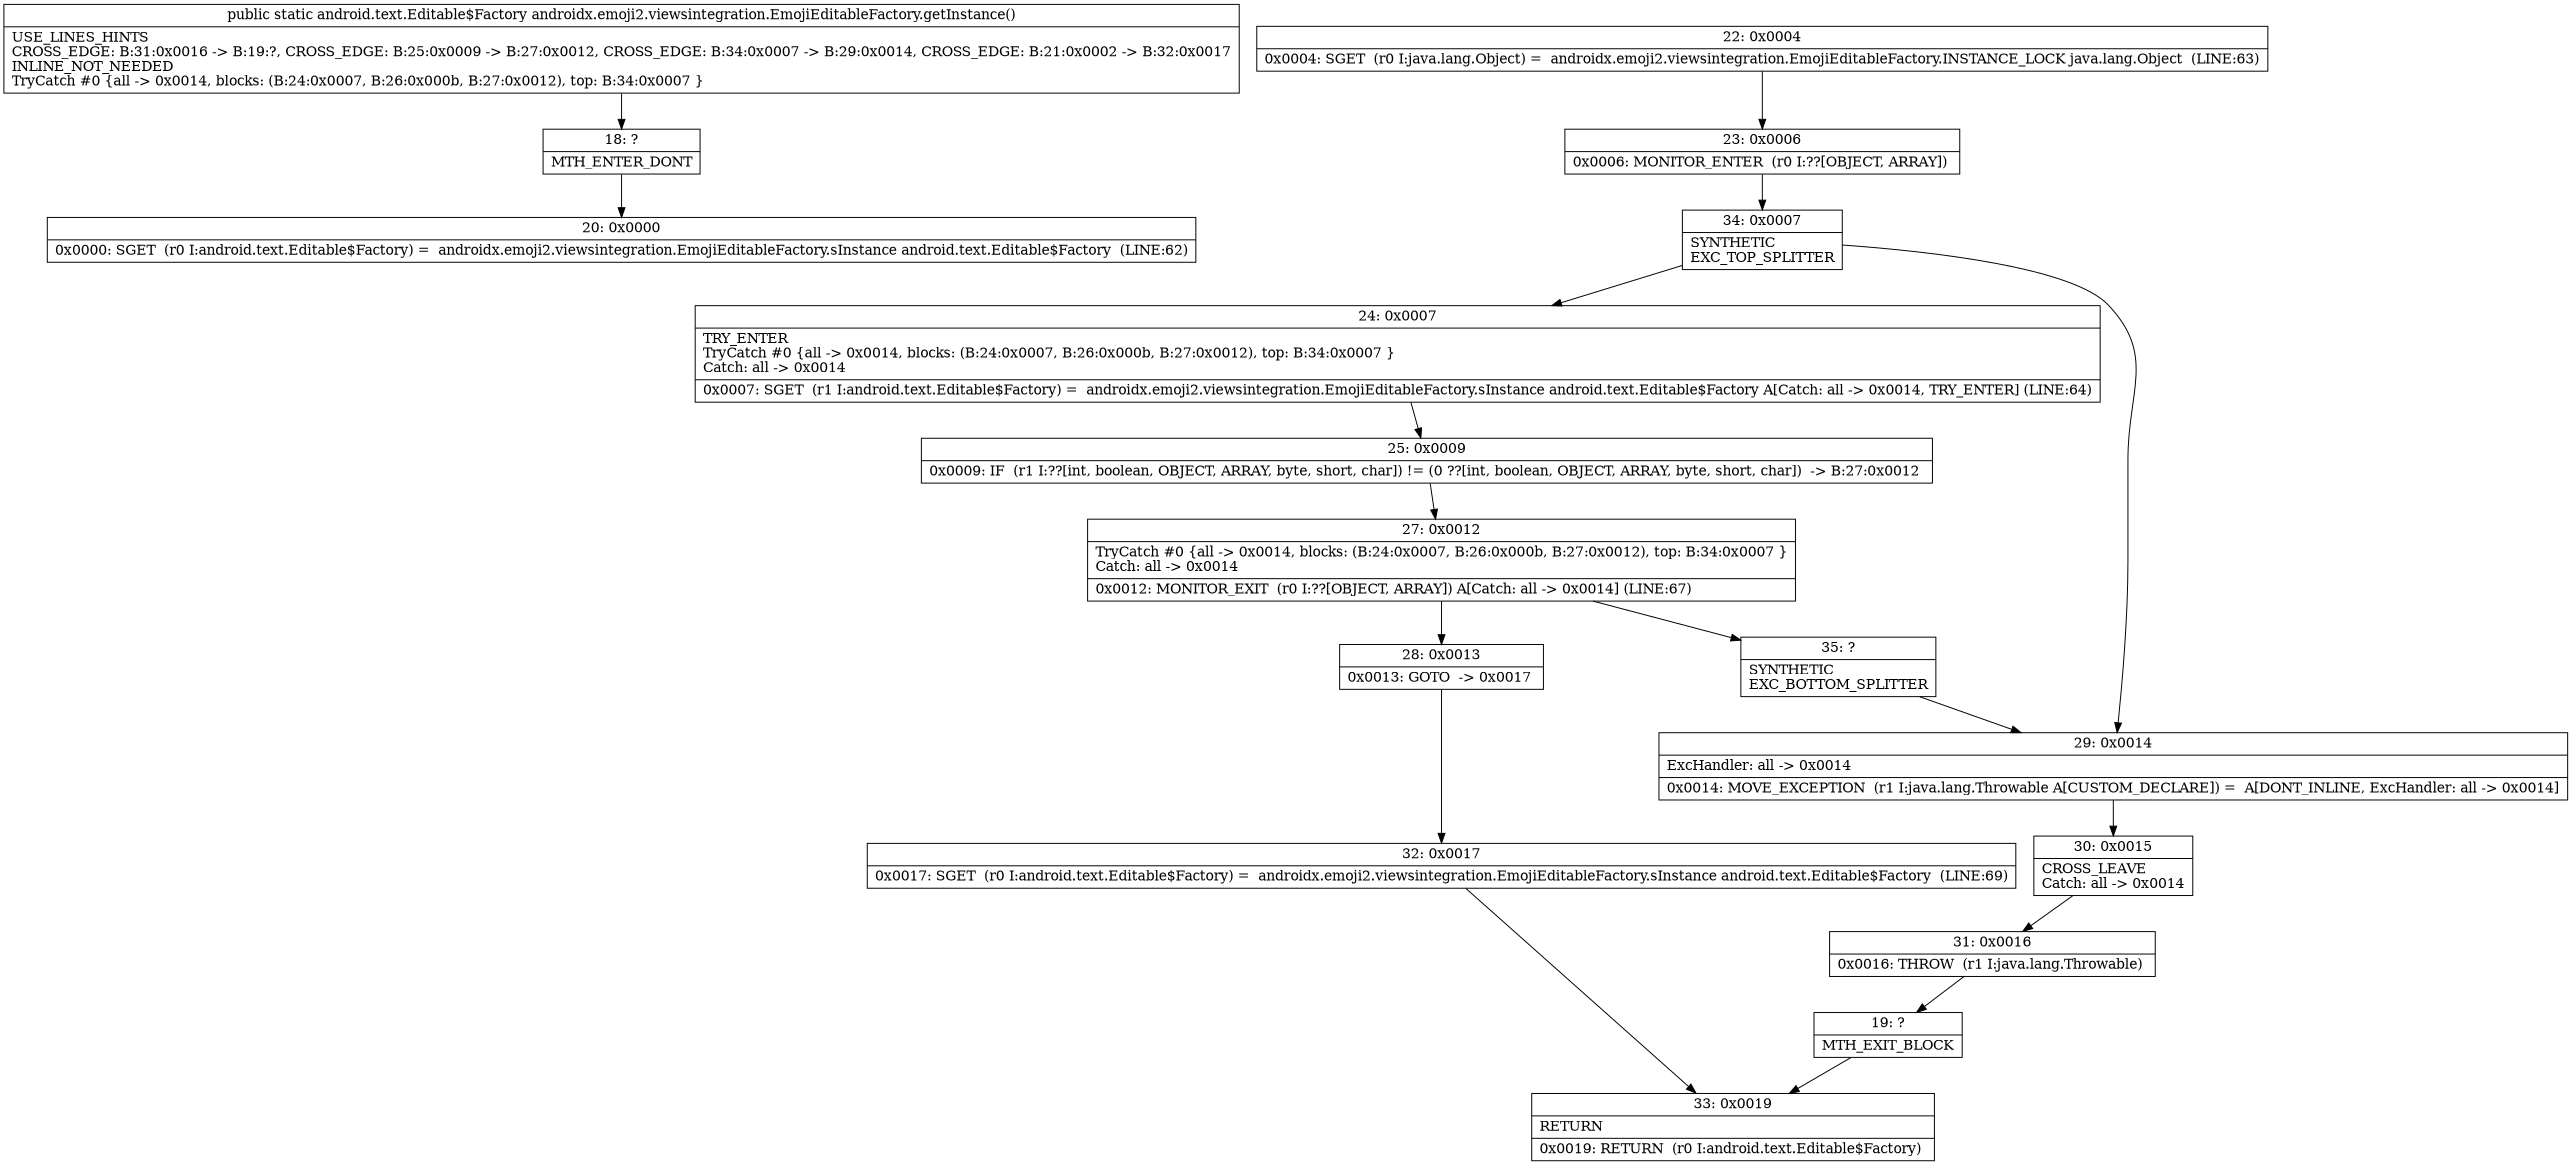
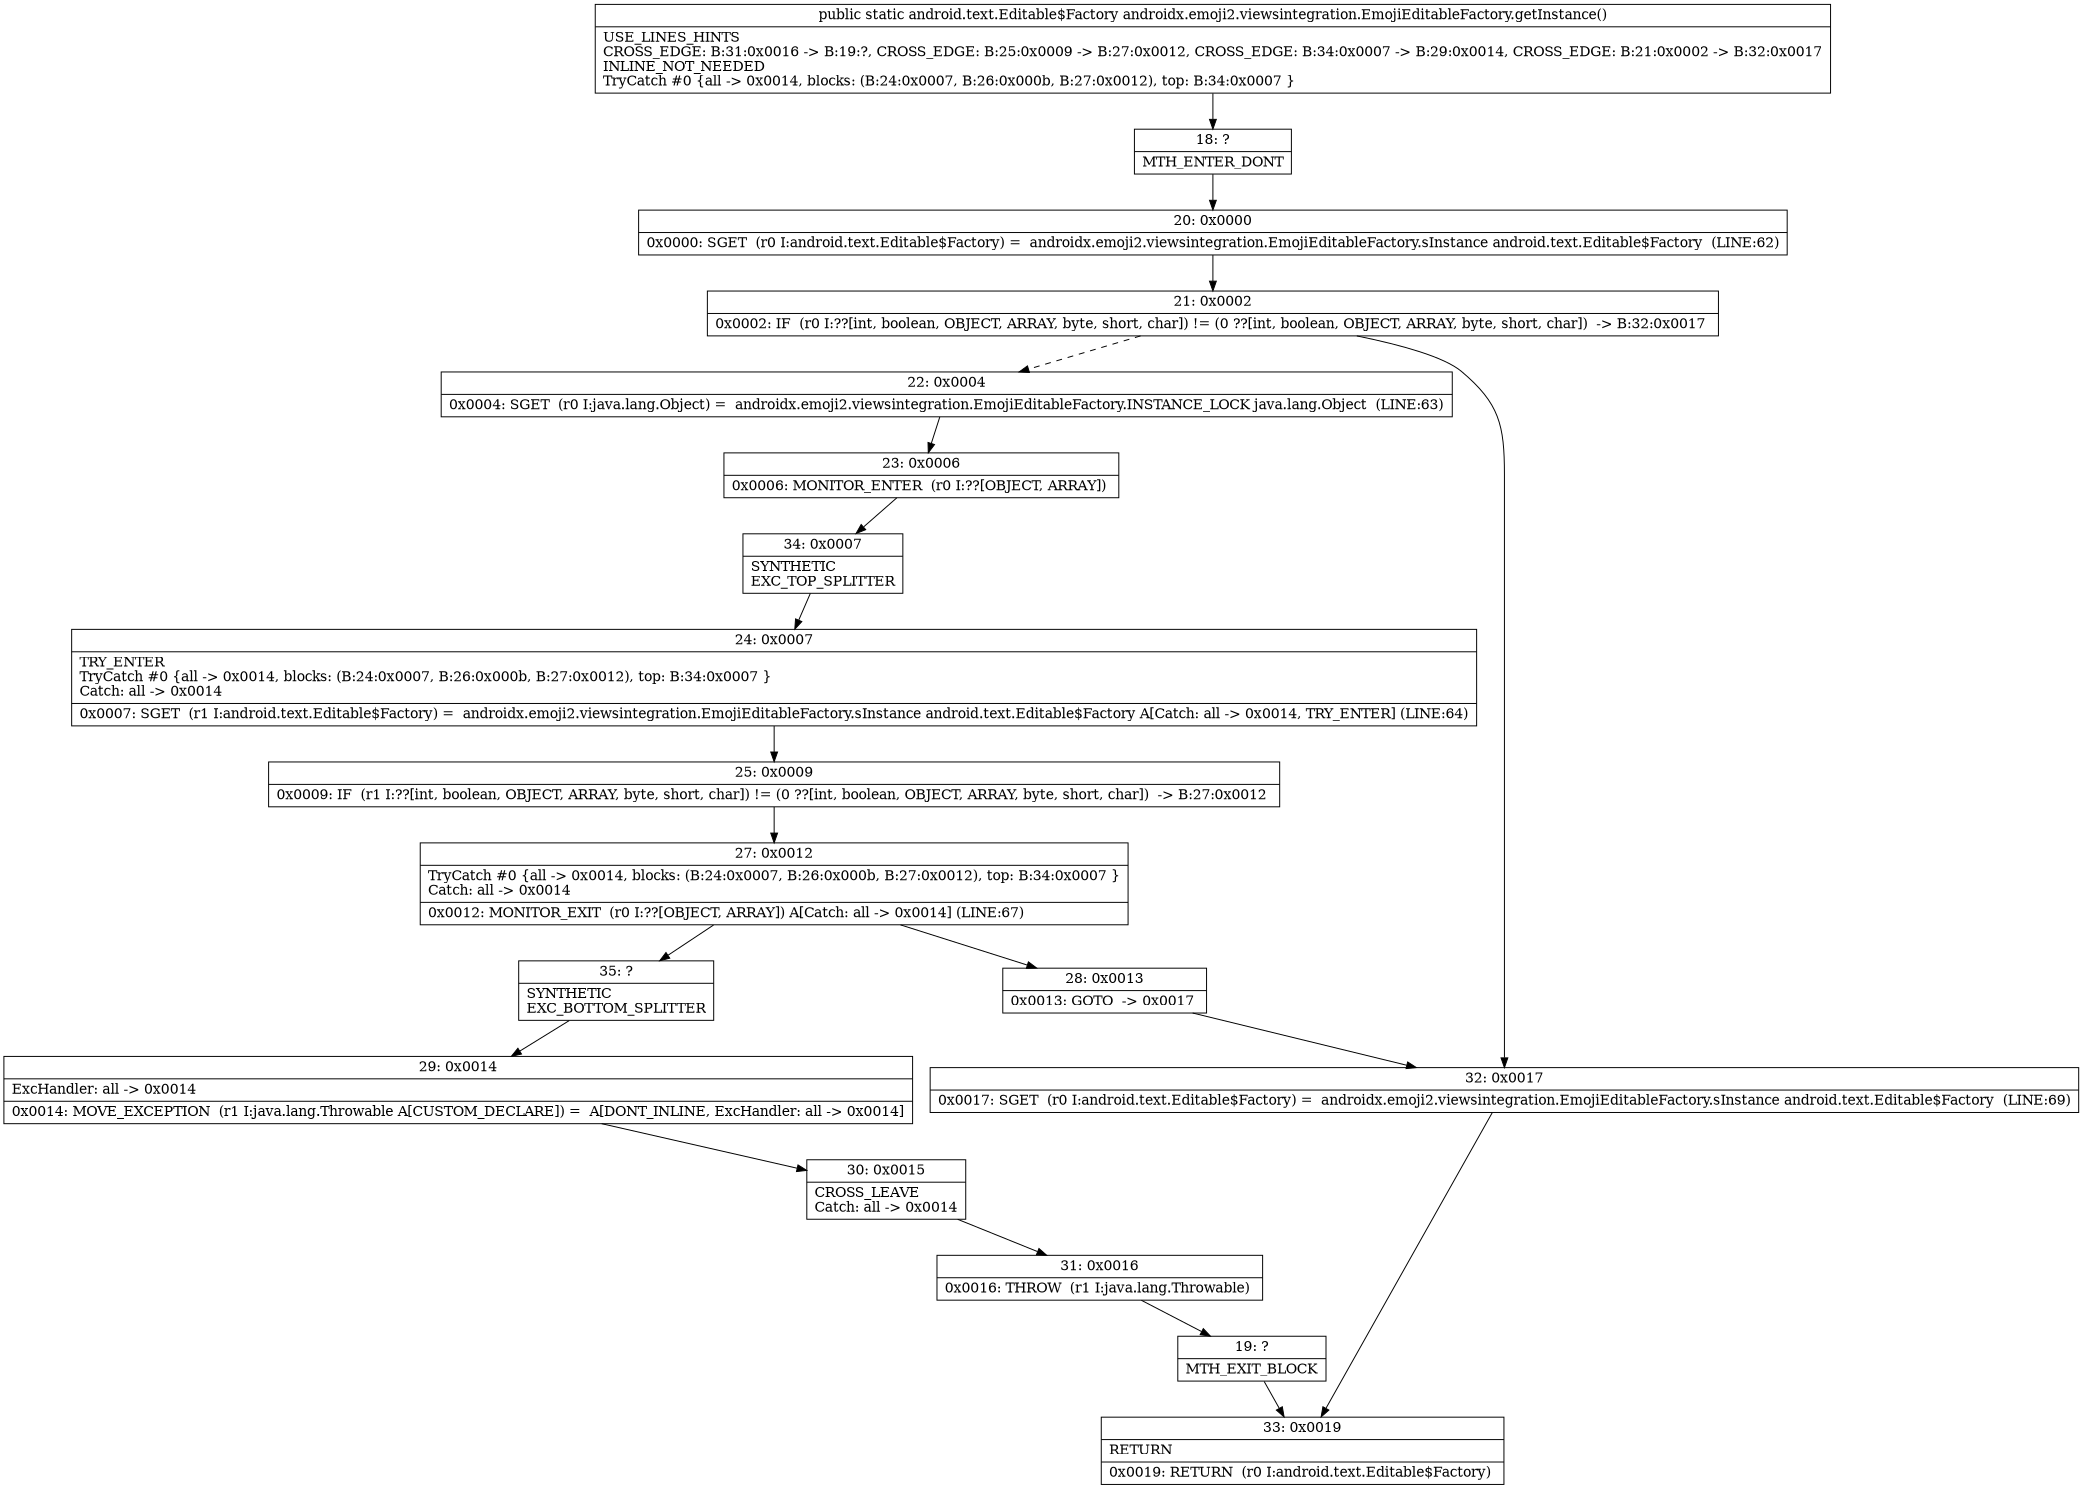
none -> (1213, 313)
(2136, 373) -> none
